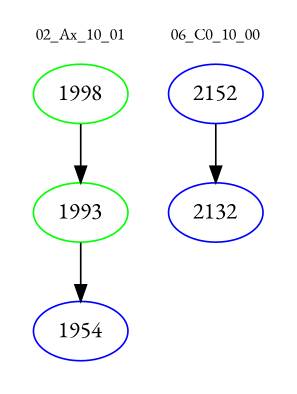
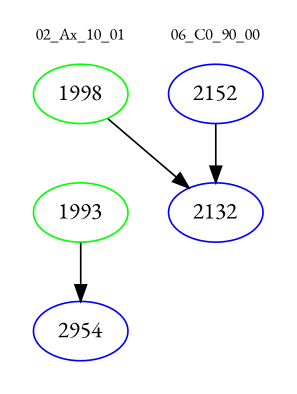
(216, 35) -> (216, 35)
(81, 145) -> (130, 138)
(81, 331) -> (81, 331)
